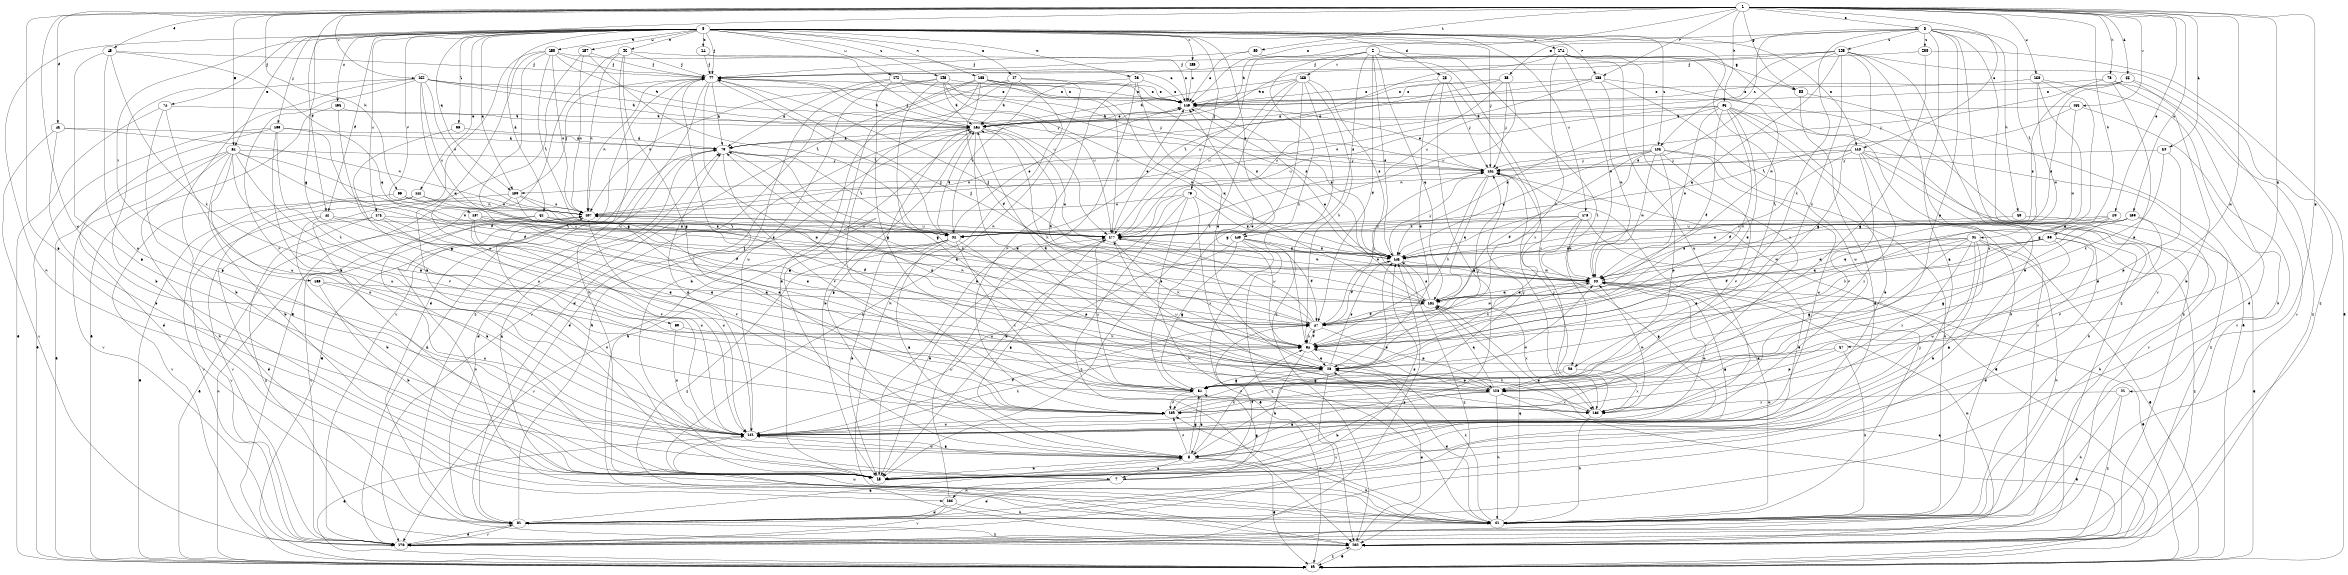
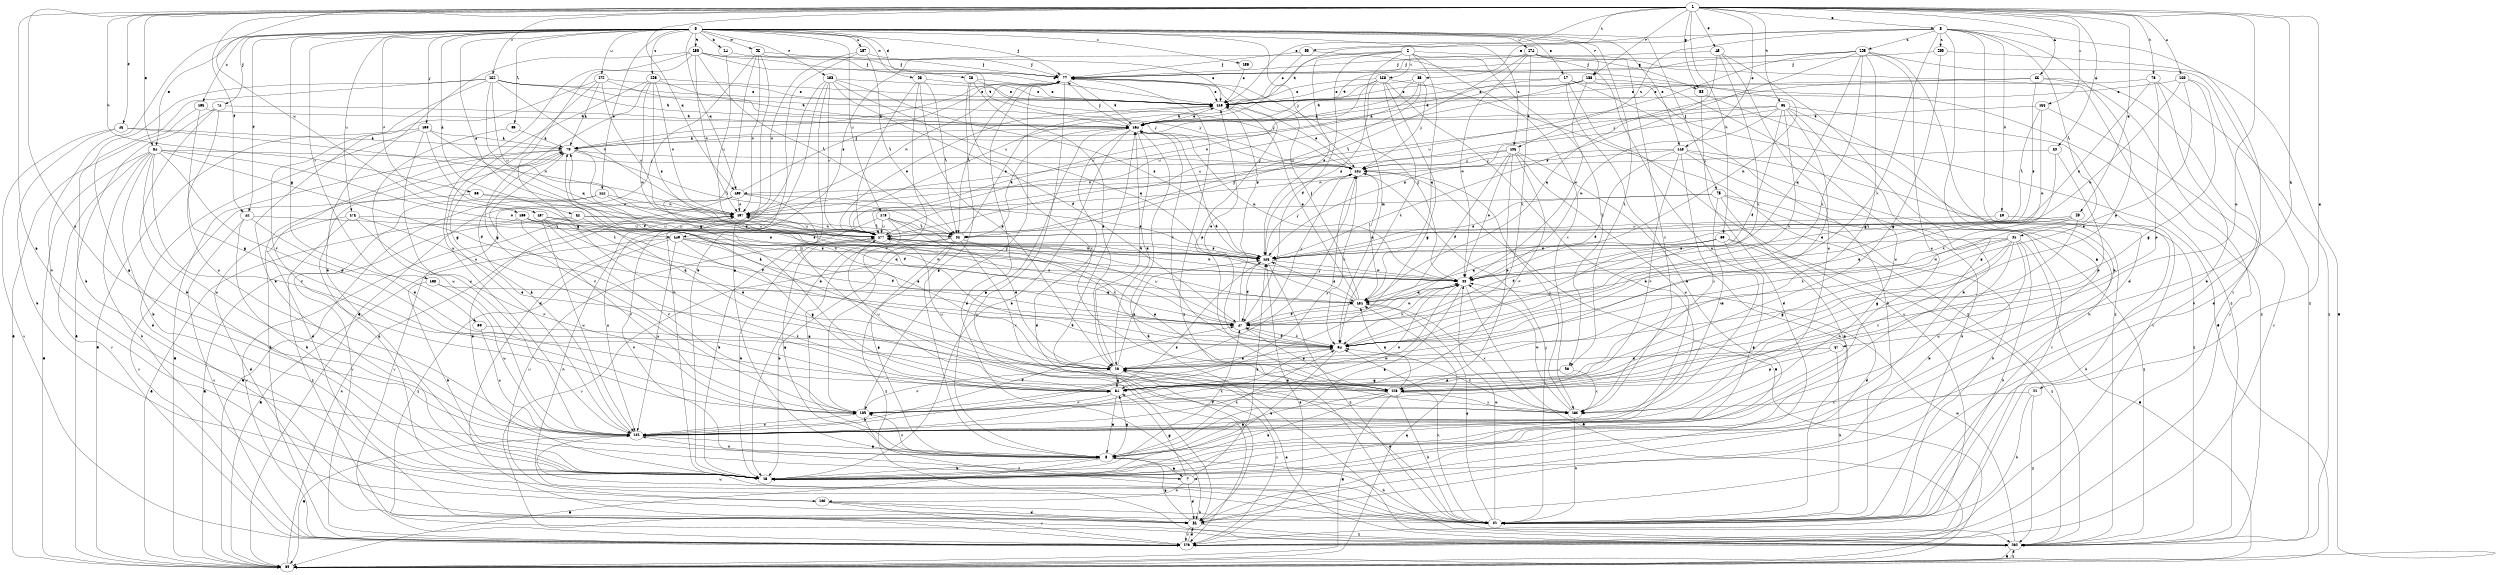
(1516, 197) -> none
